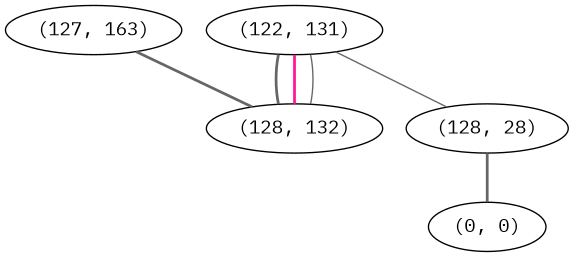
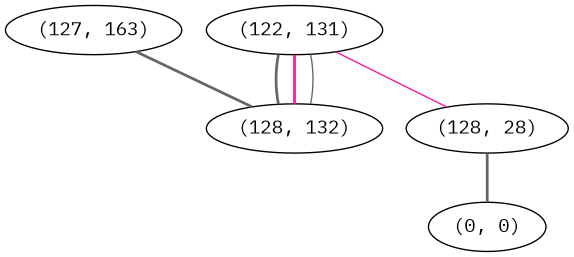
(391, 79) -> (391, 79)
